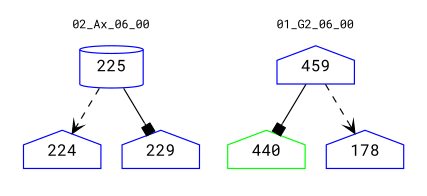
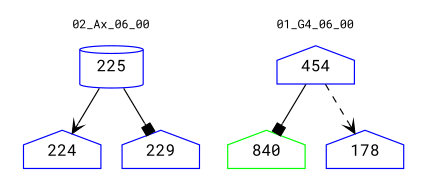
(316, 25) -> (316, 25)
(316, 67) -> (316, 67)
(89, 106) -> (89, 106)
(266, 151) -> (266, 151)
